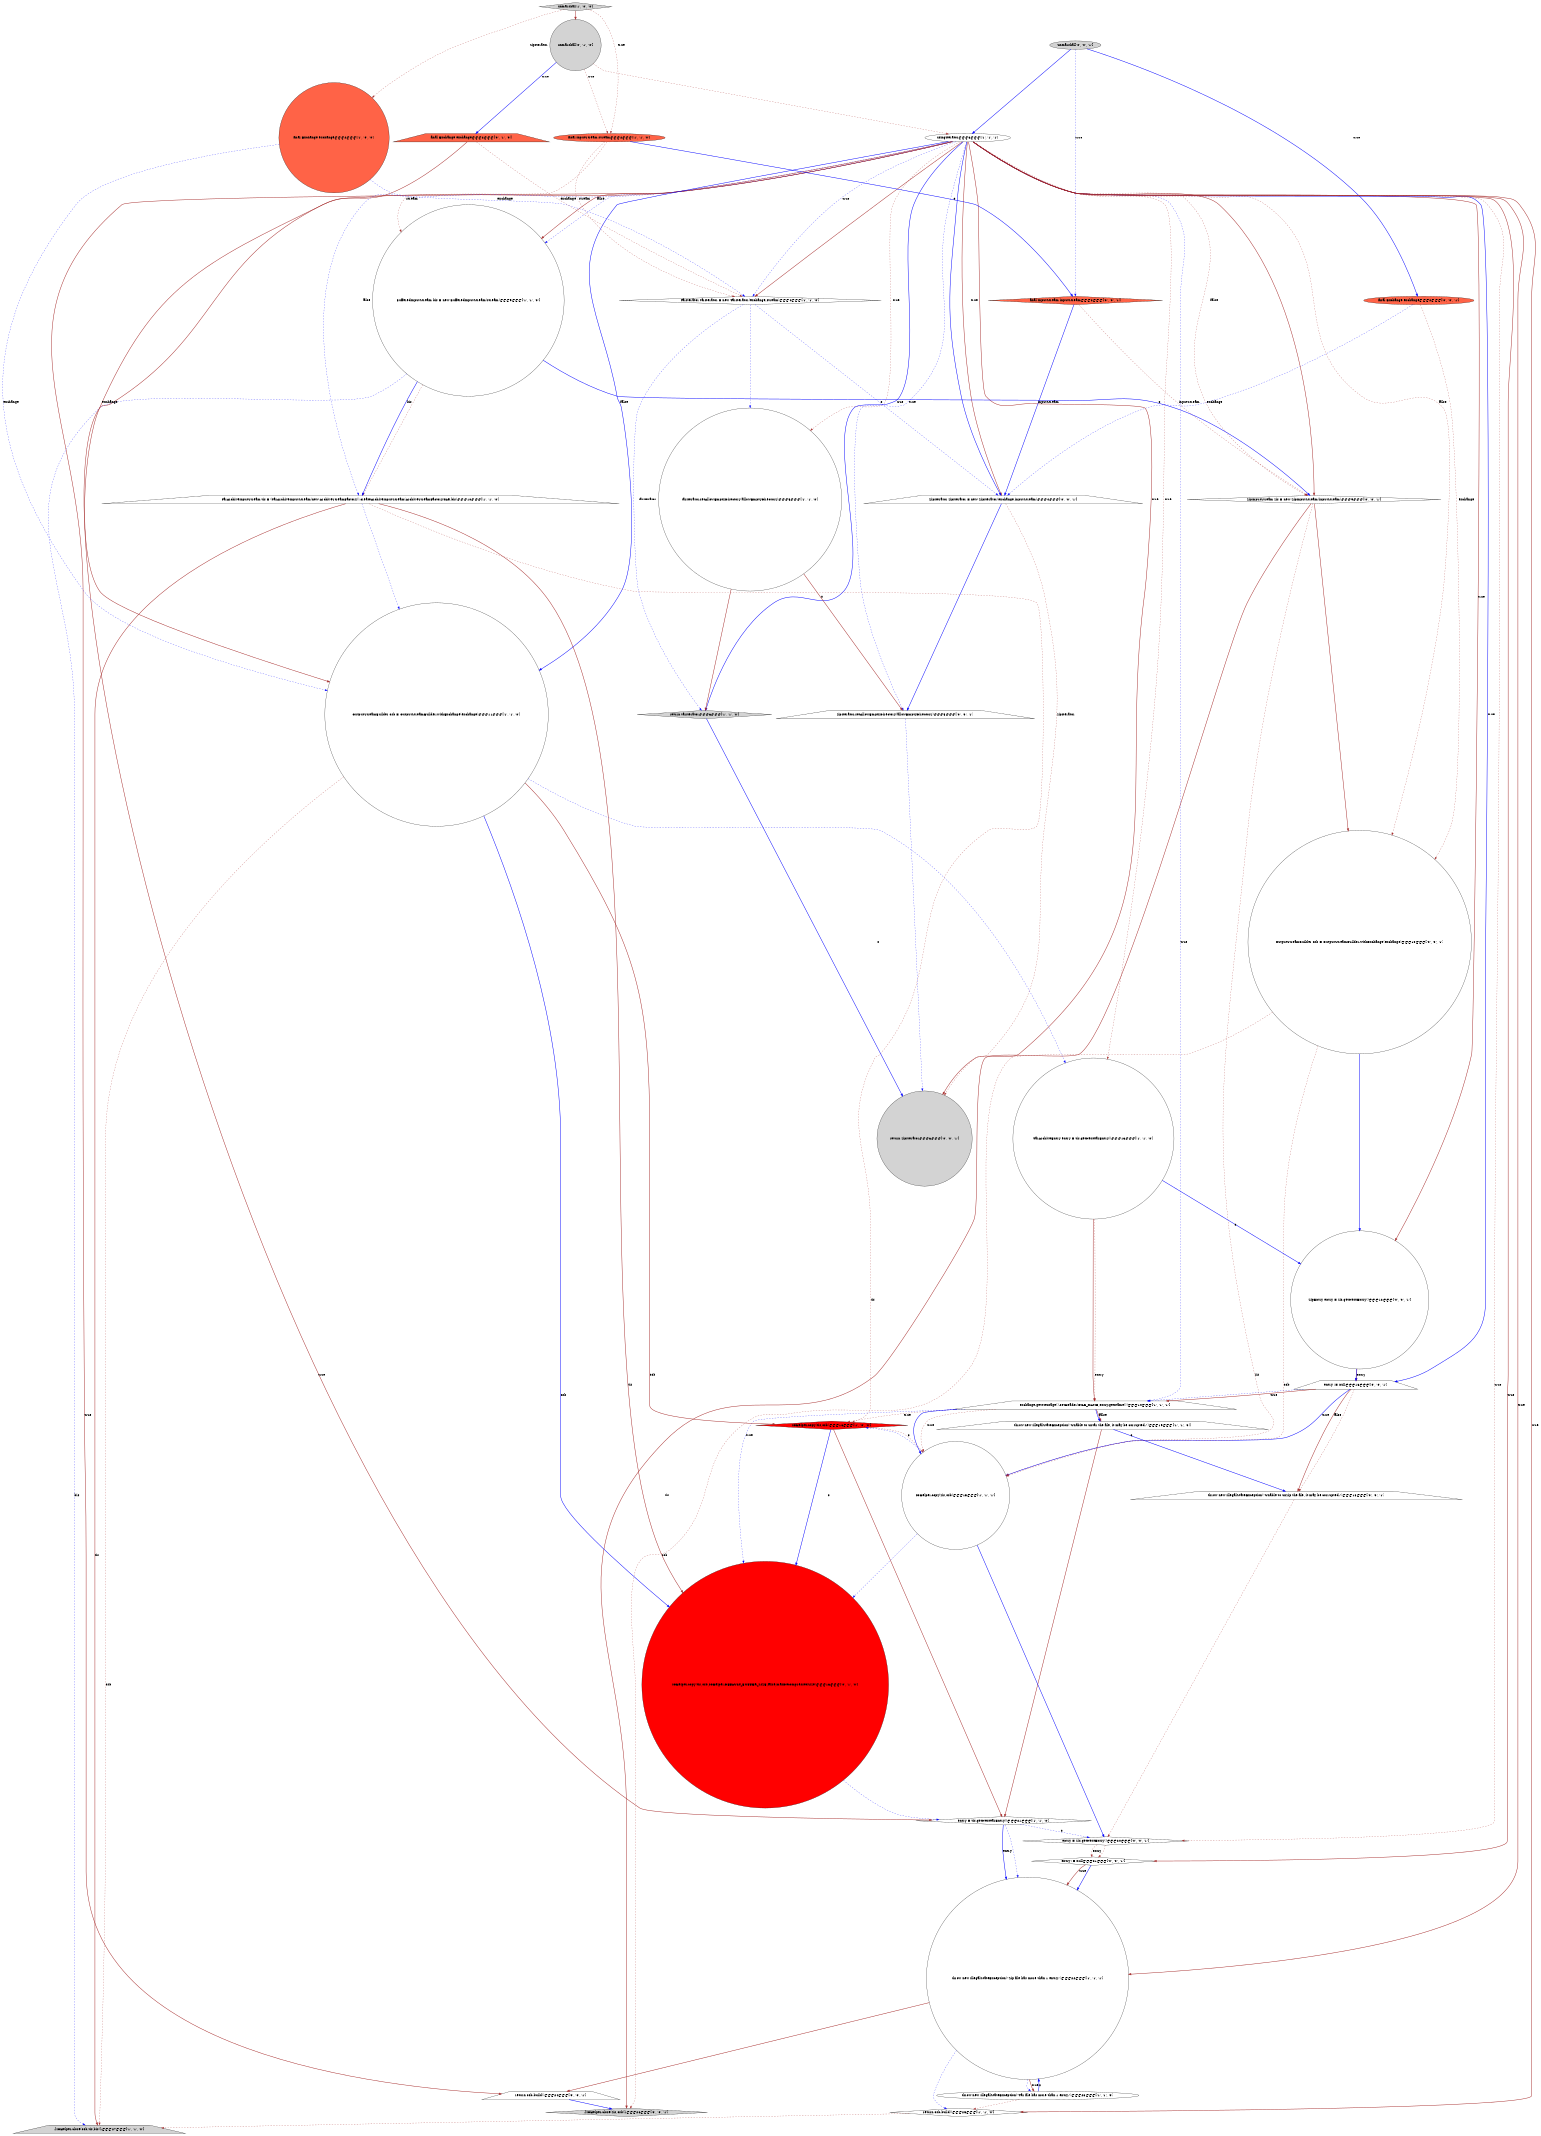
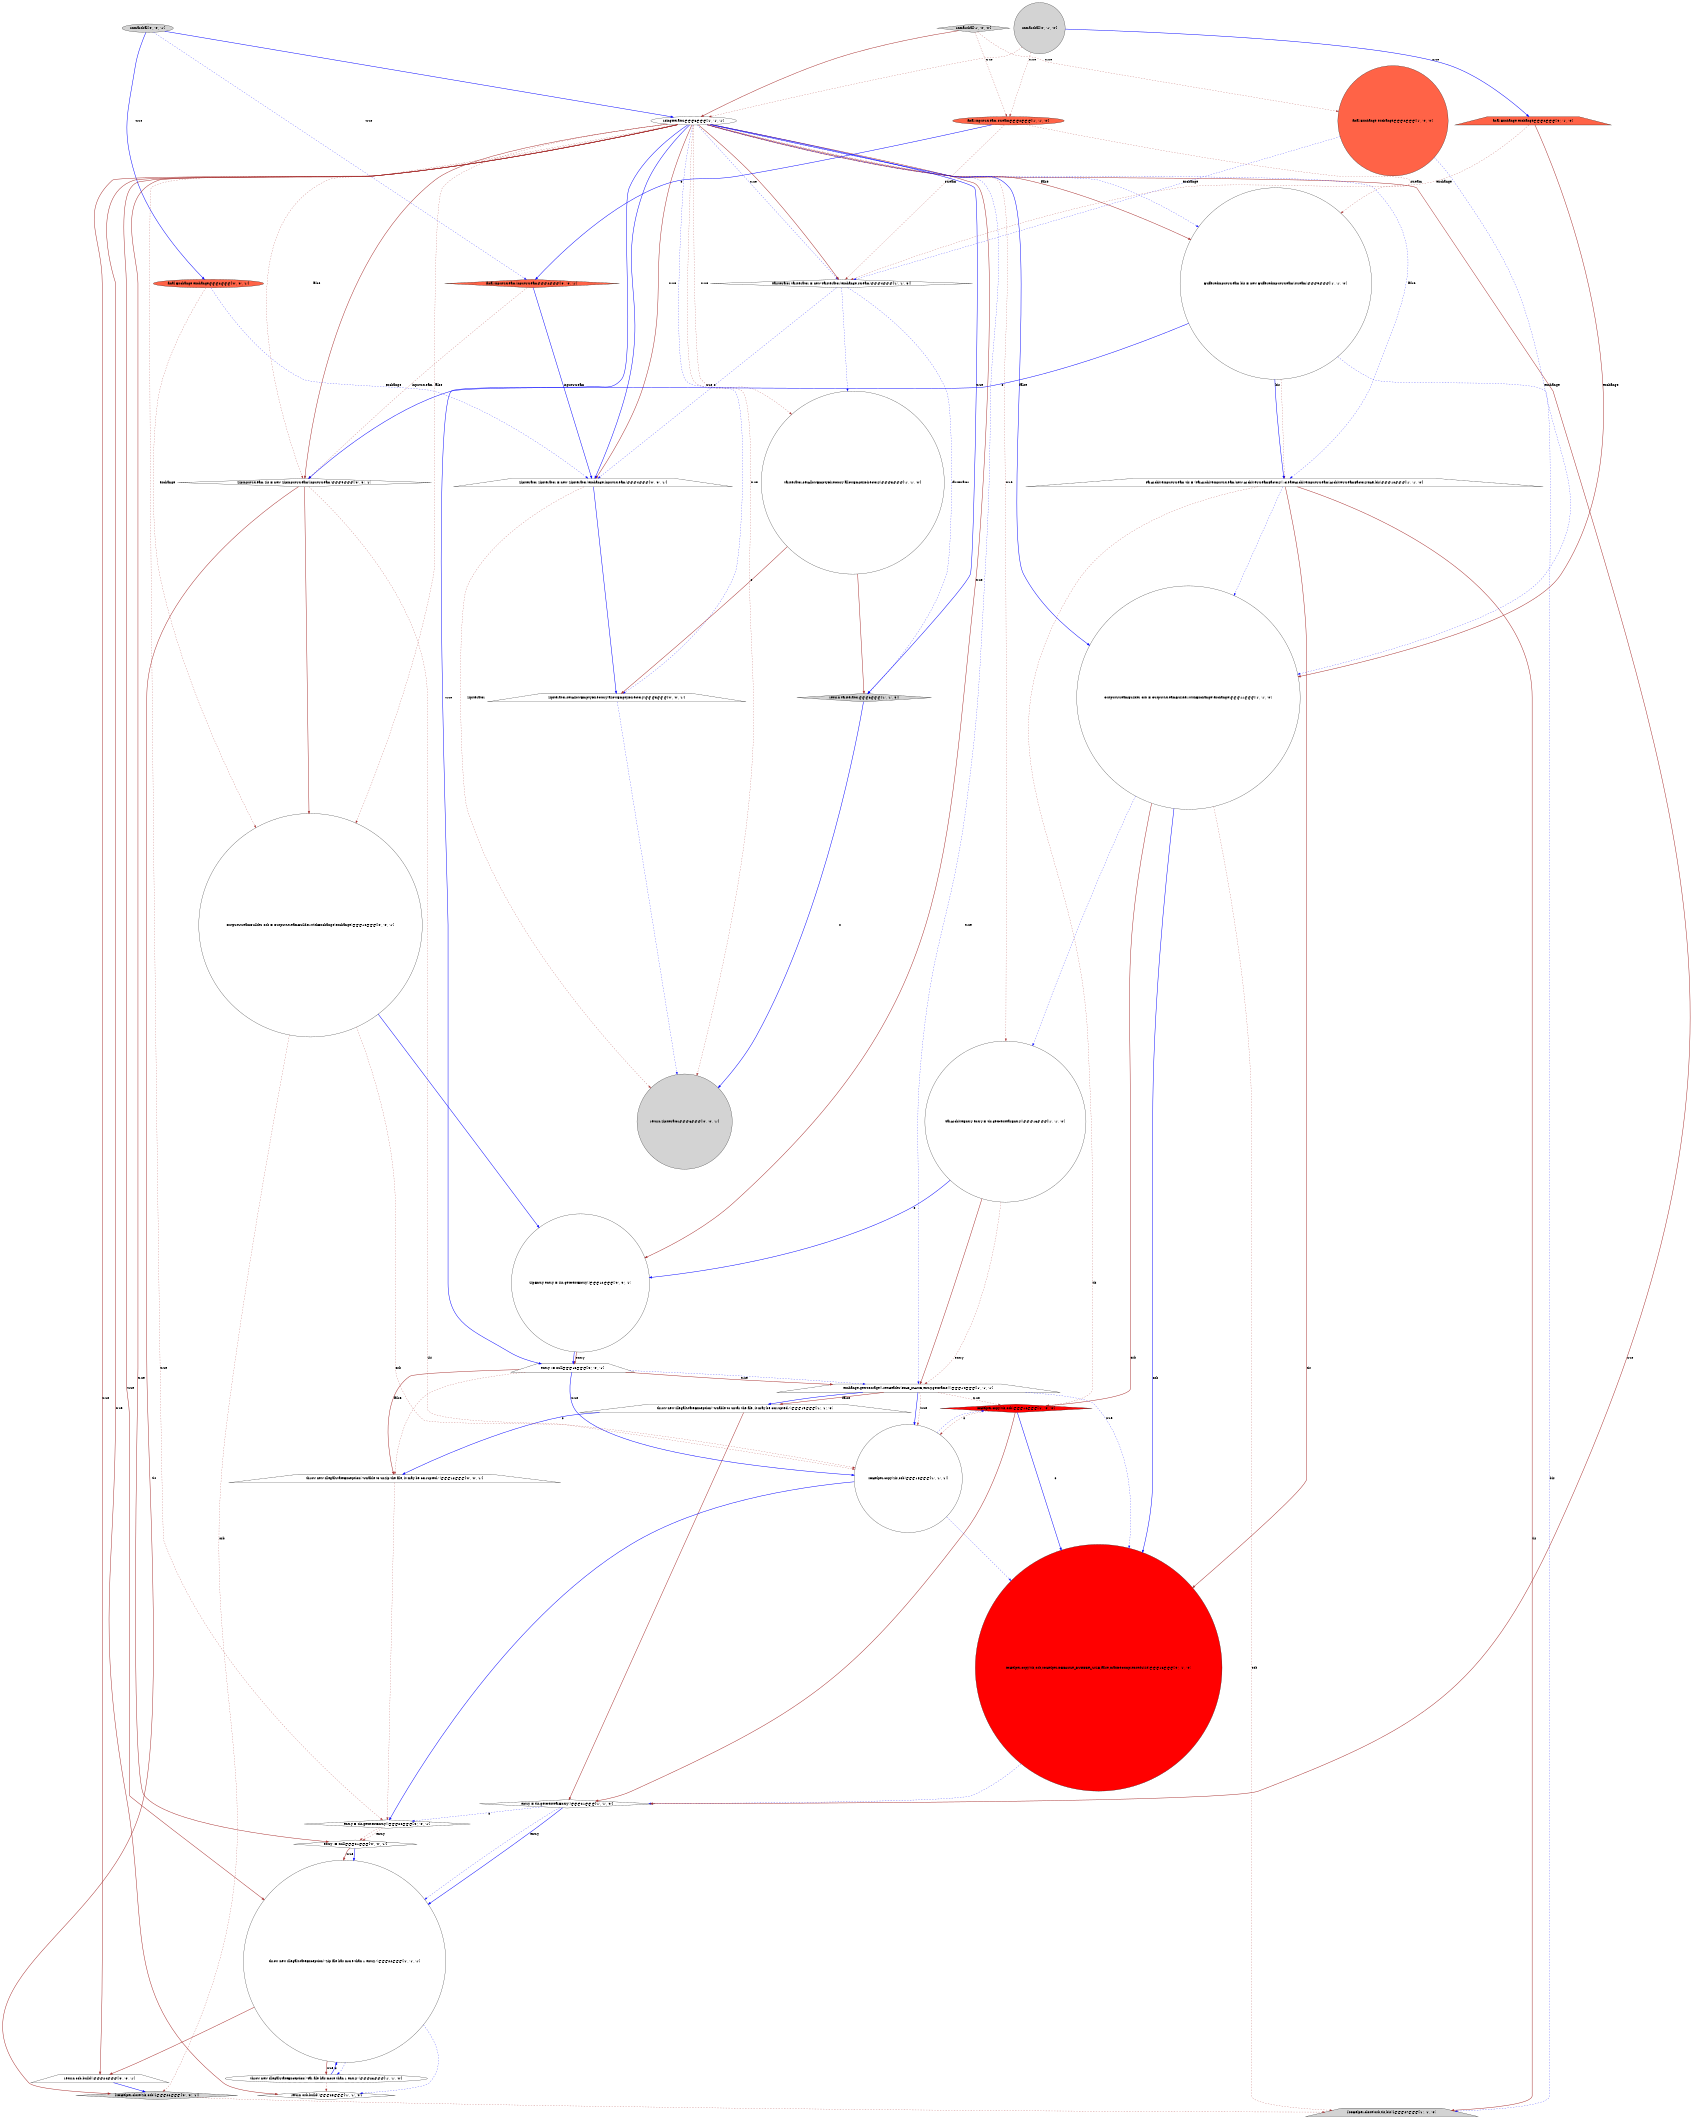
(576, 14) -> (827, 61)
(539, 45) -> (1049, 60)
(1145, 586) -> (750, 556)
(536, 2121) -> (760, 2108)
